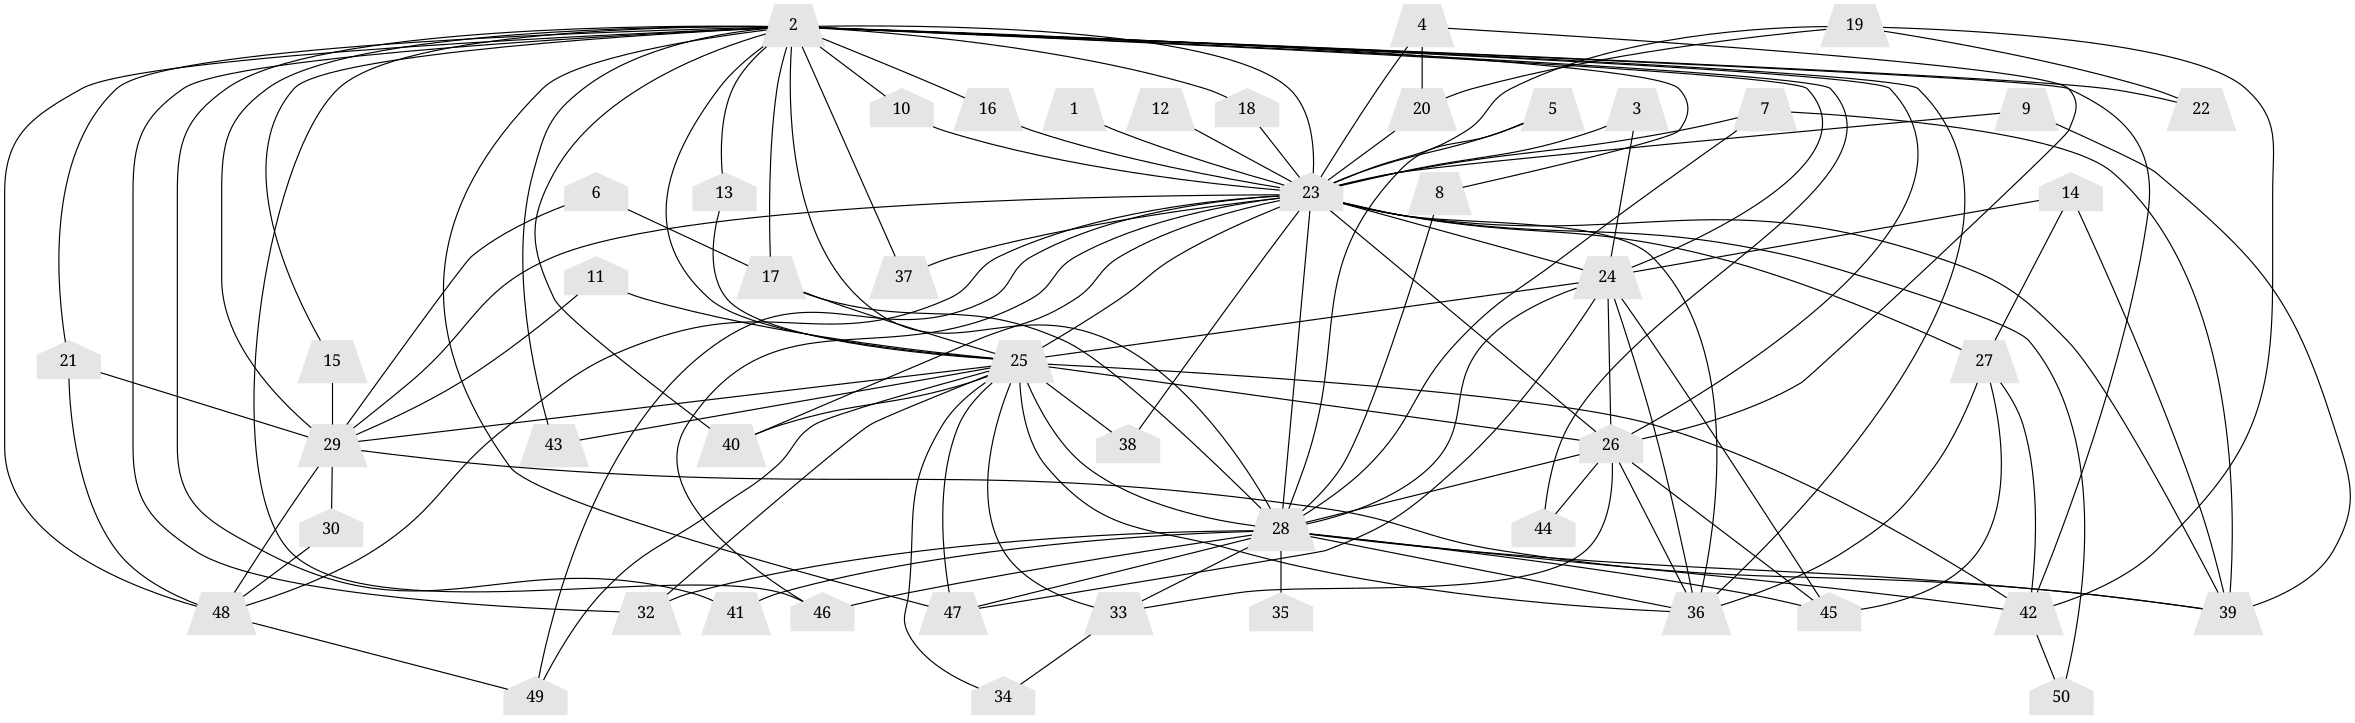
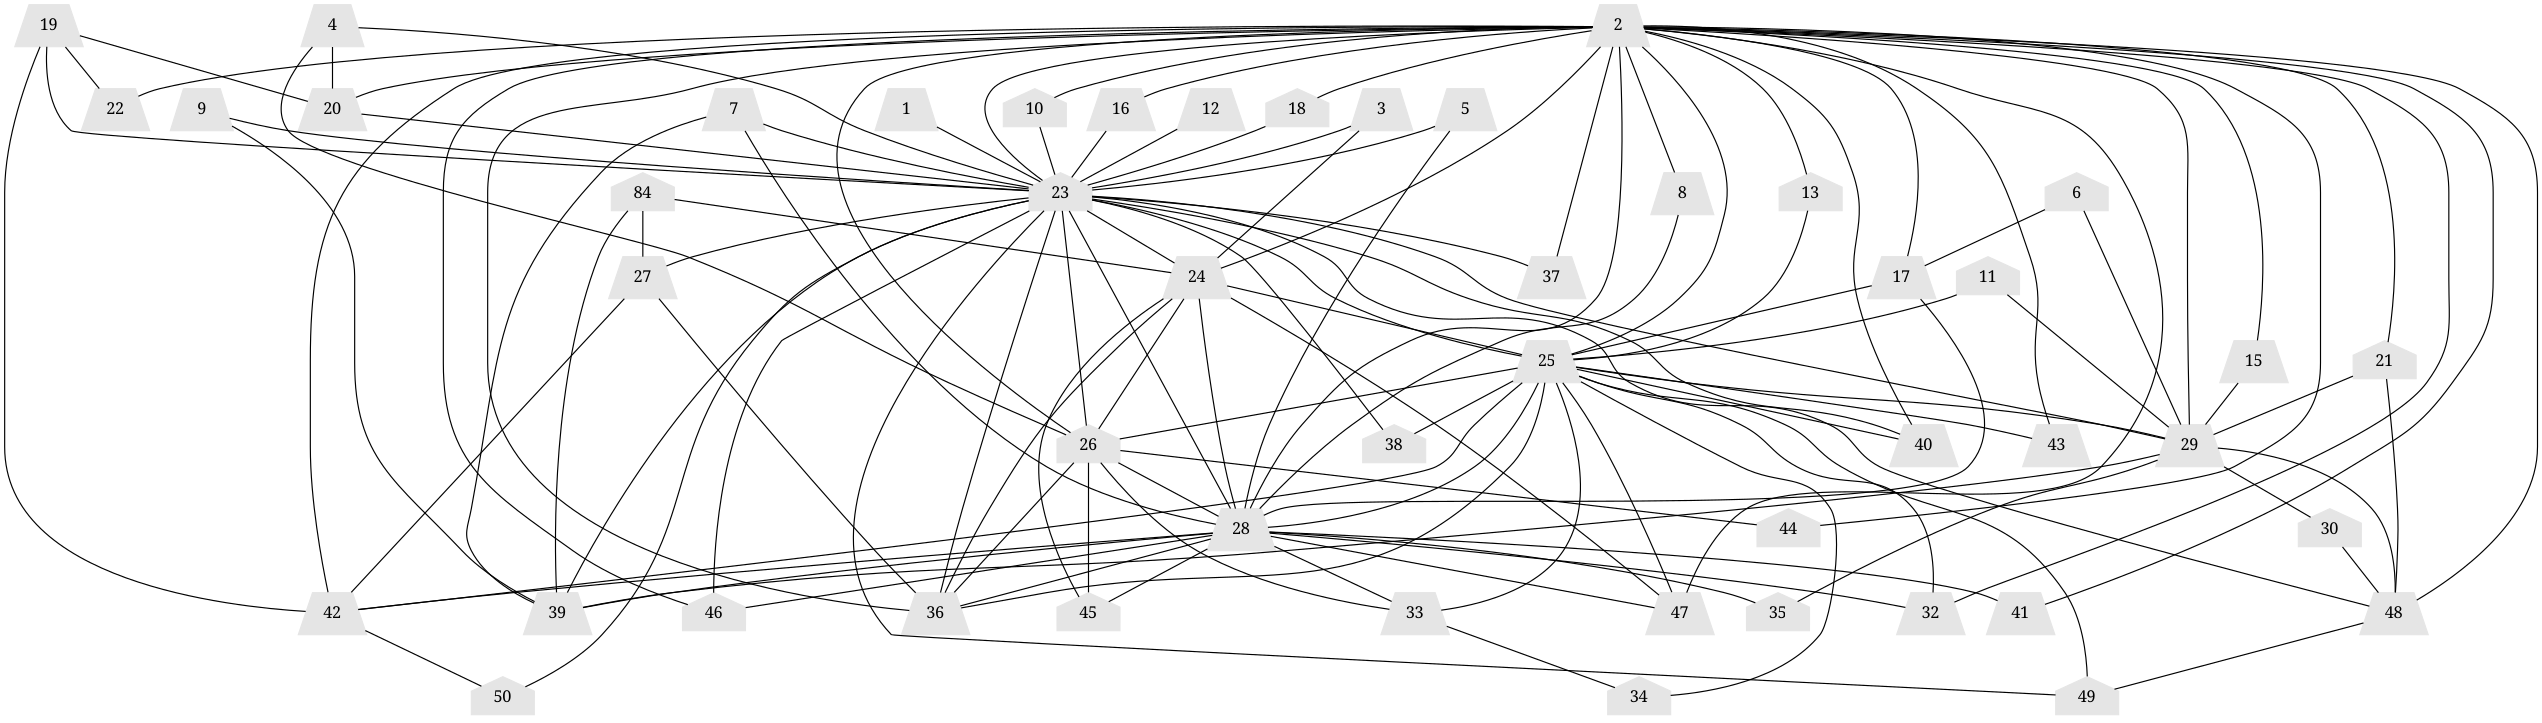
none -> (972, 41)
(2071, 194) -> (643, 194)
none -> (1954, 524)
(1988, 534) -> none
